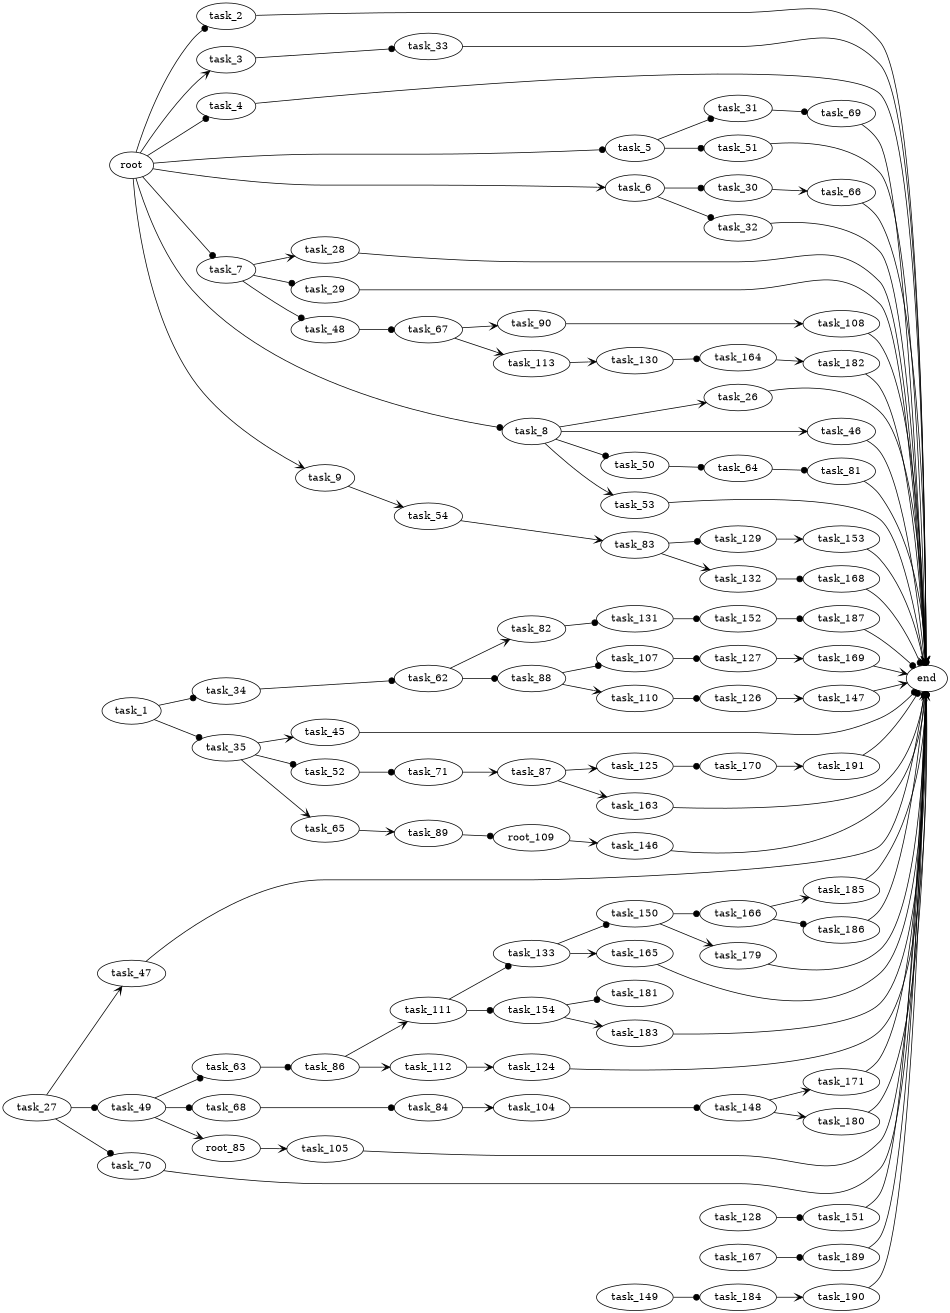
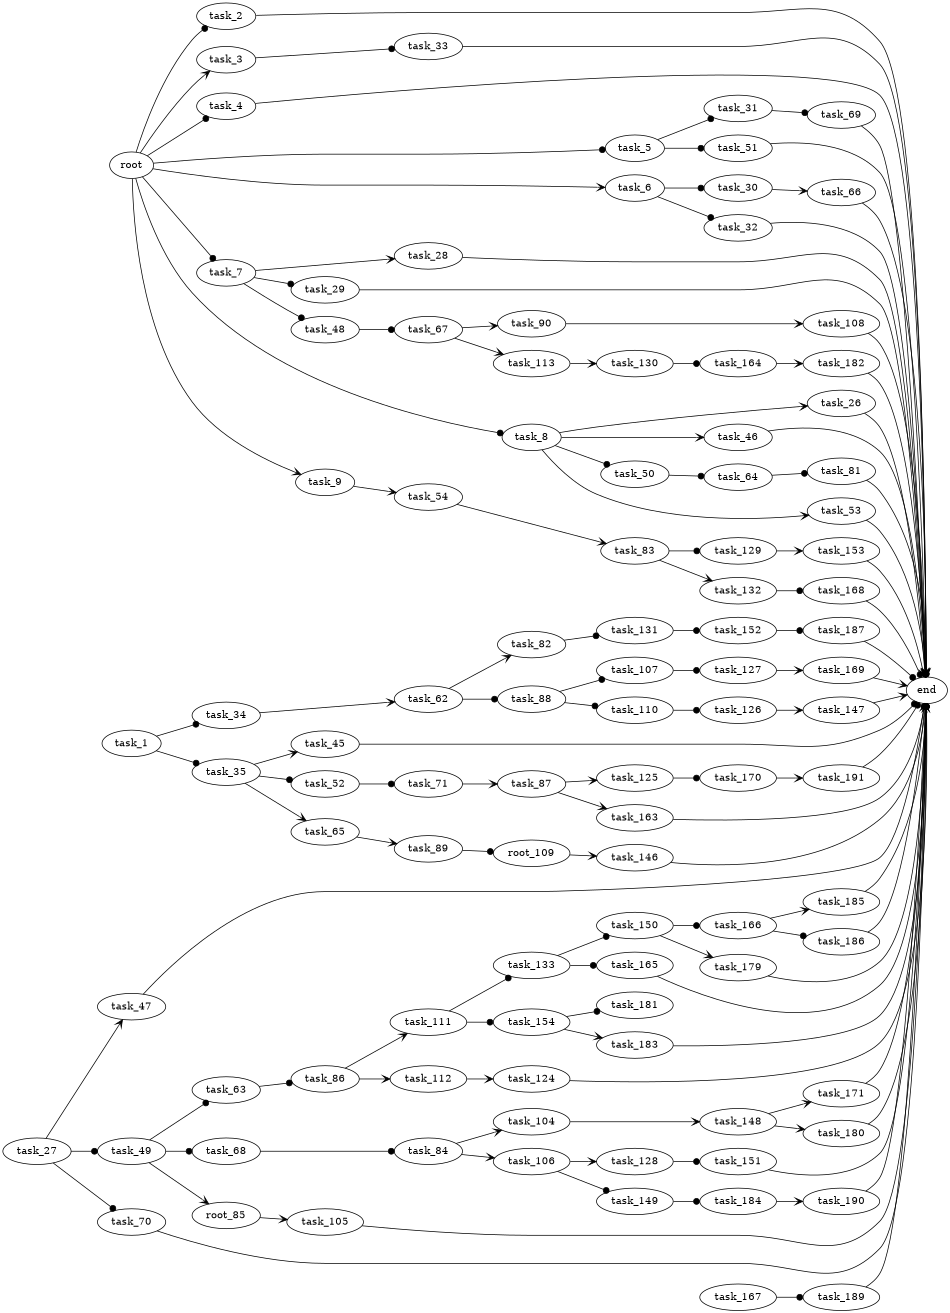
(324, 685) -> (324, 708)
(578, 687) -> (578, 704)
(580, 954) -> (580, 965)
(632, 1108) -> (631, 1122)
none -> (532, 1162)
